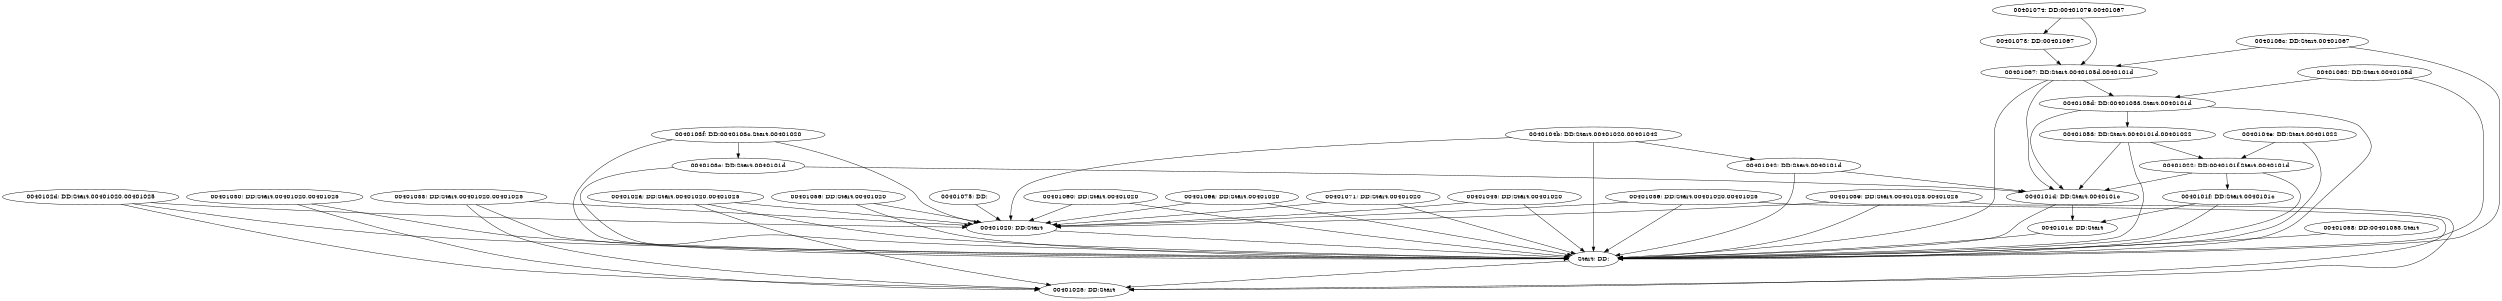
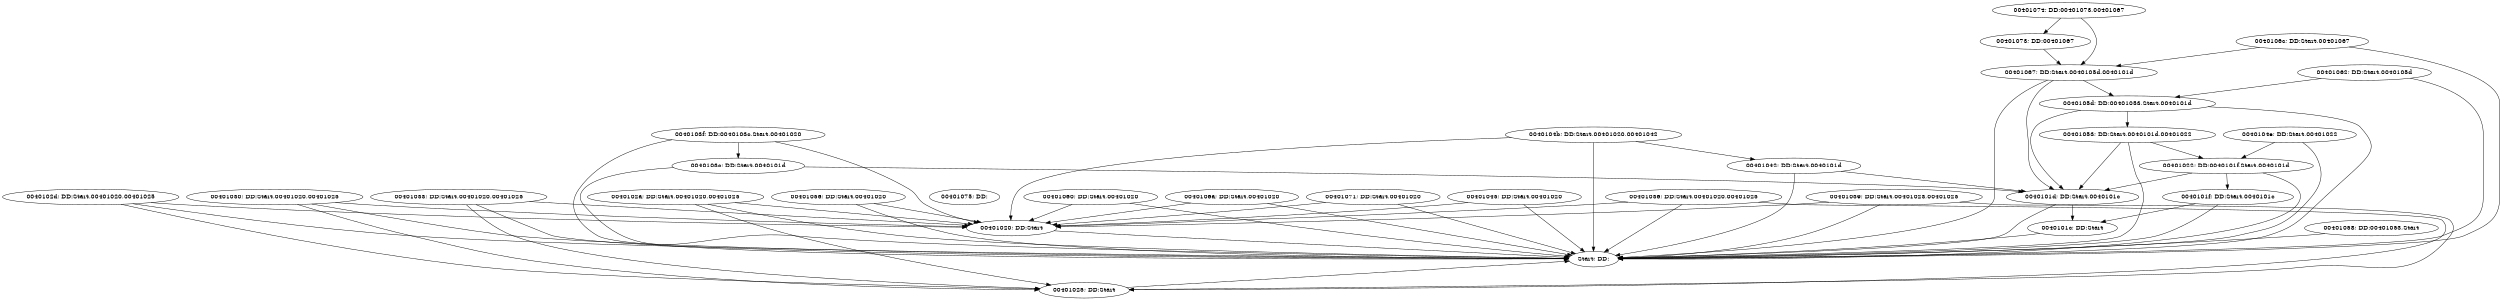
(2069, 10) -> (2069, 10)
(986, 211) -> (649, 218)
(1350, 274) -> (1346, 274)
